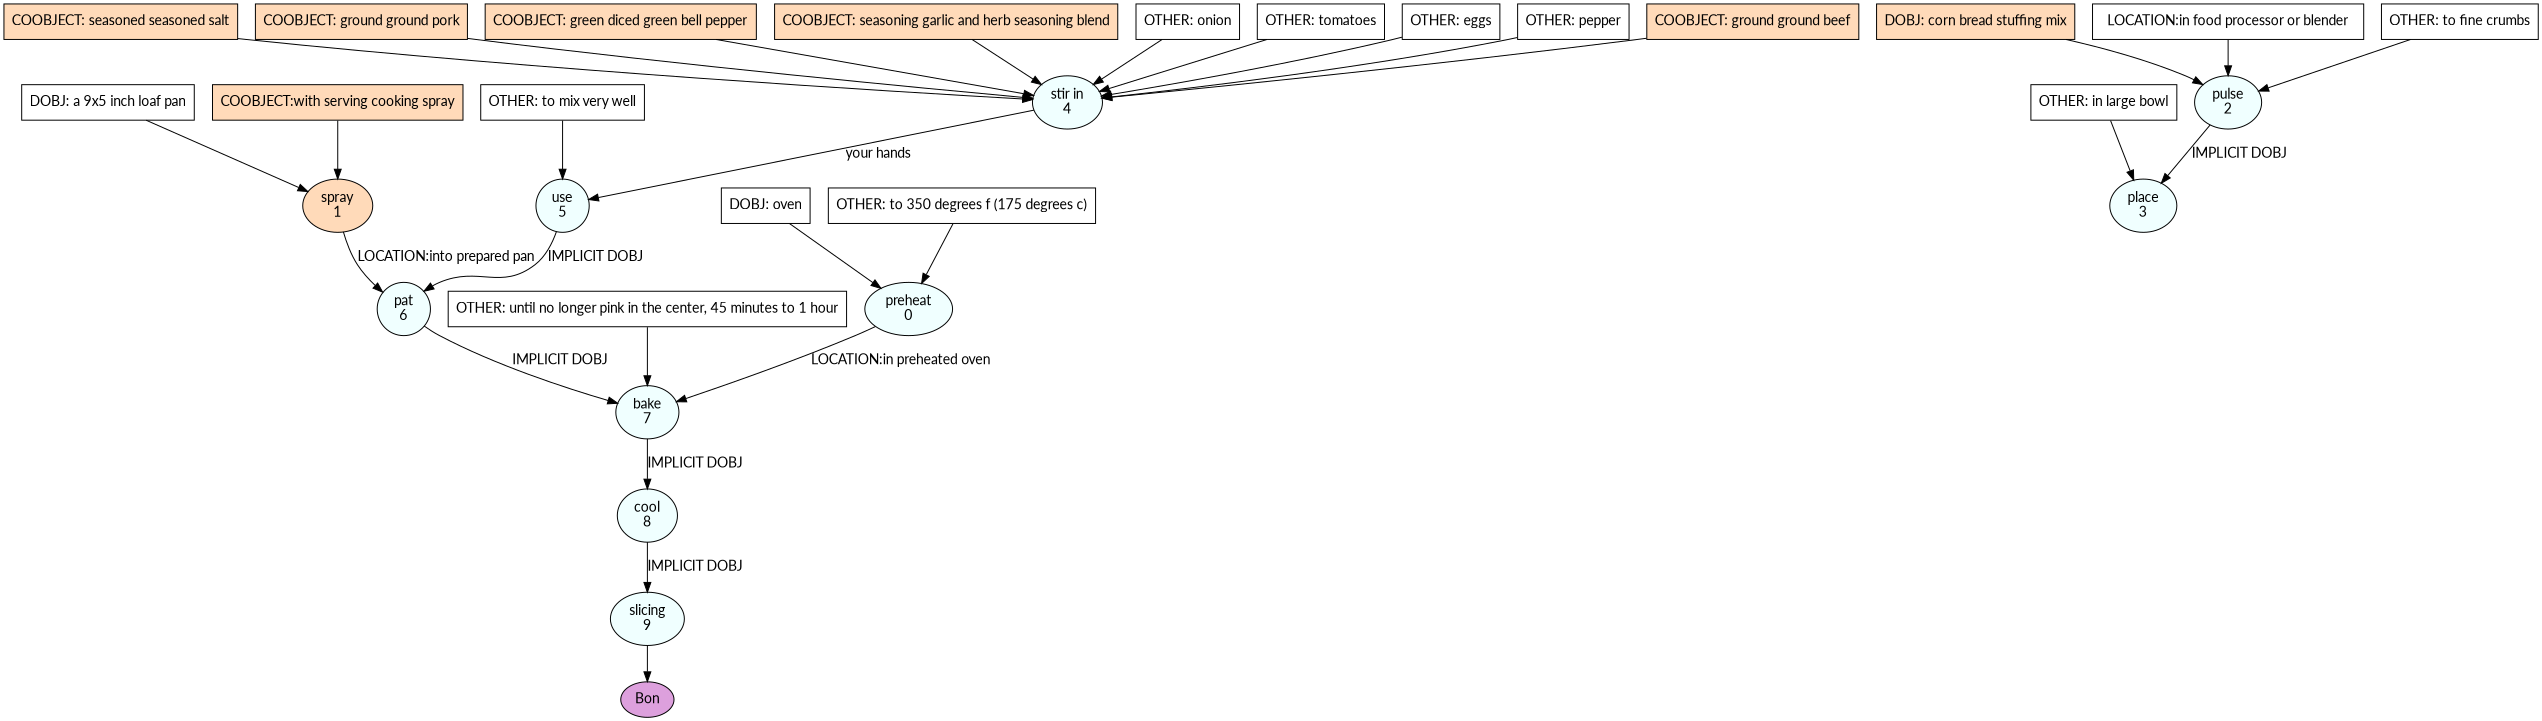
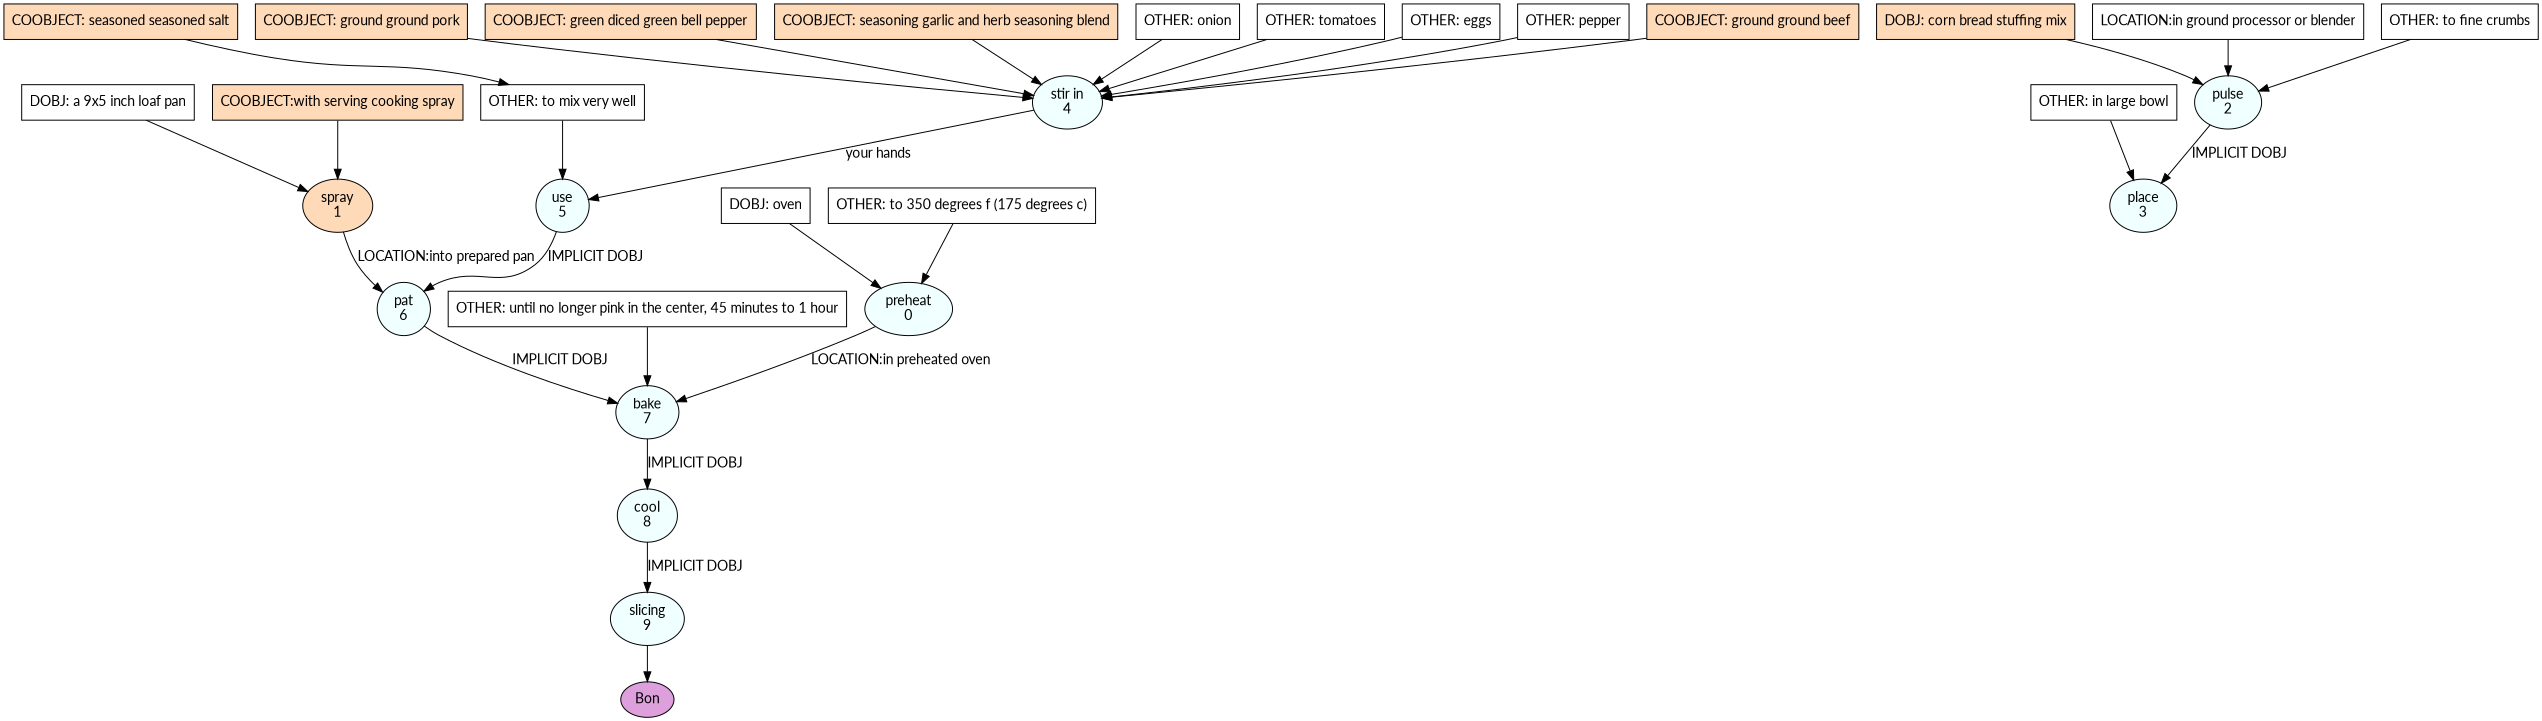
(2228, 22) -> (2228, 22)
(630, 73) -> (342, 65)
